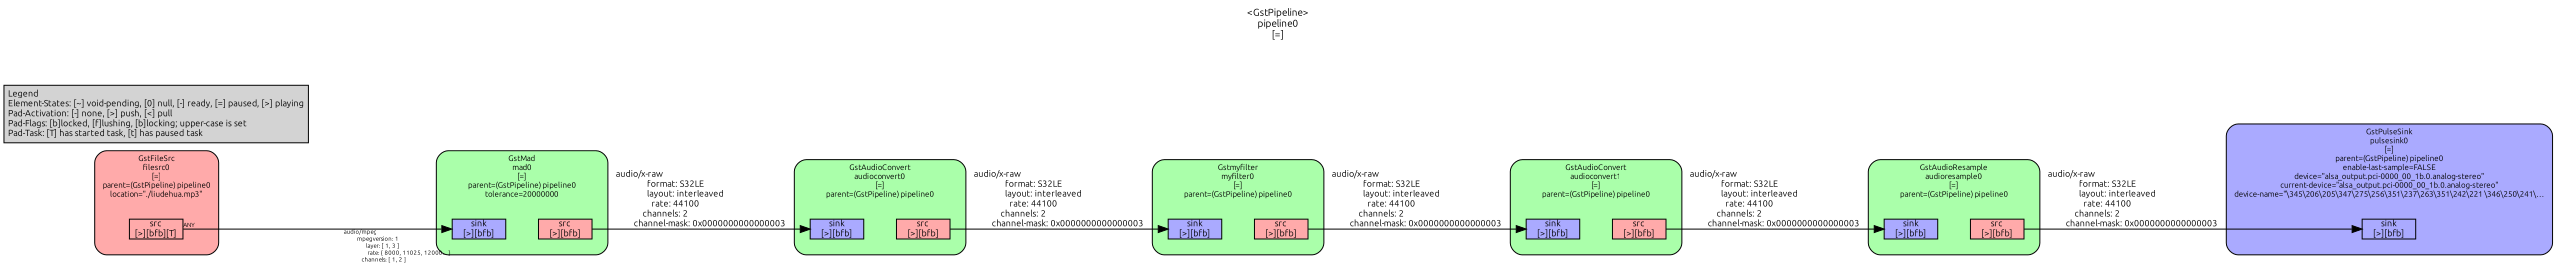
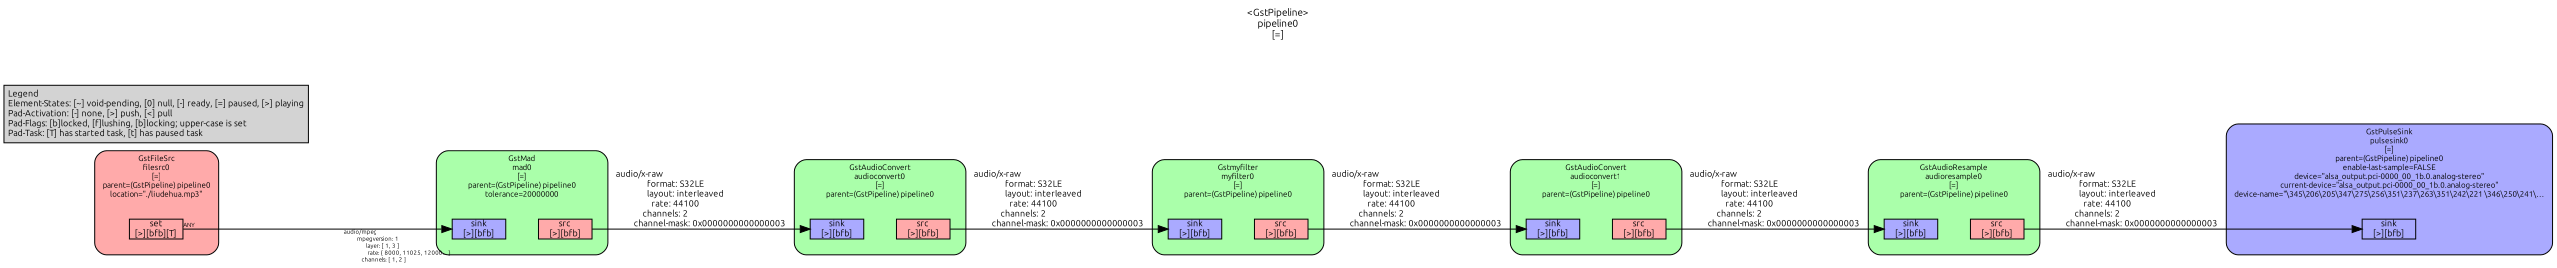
(156, 229) -> (156, 229)
